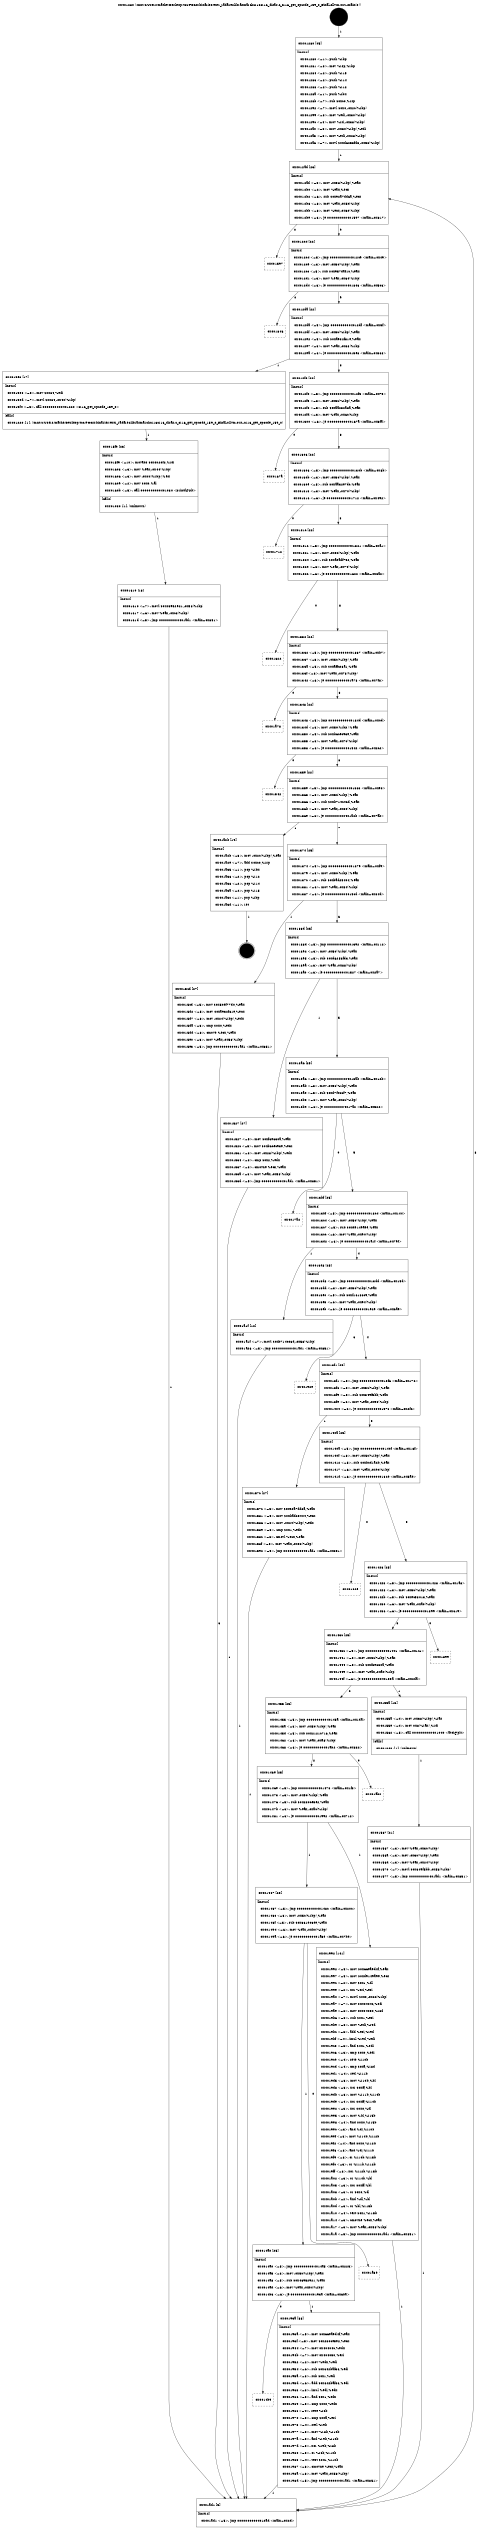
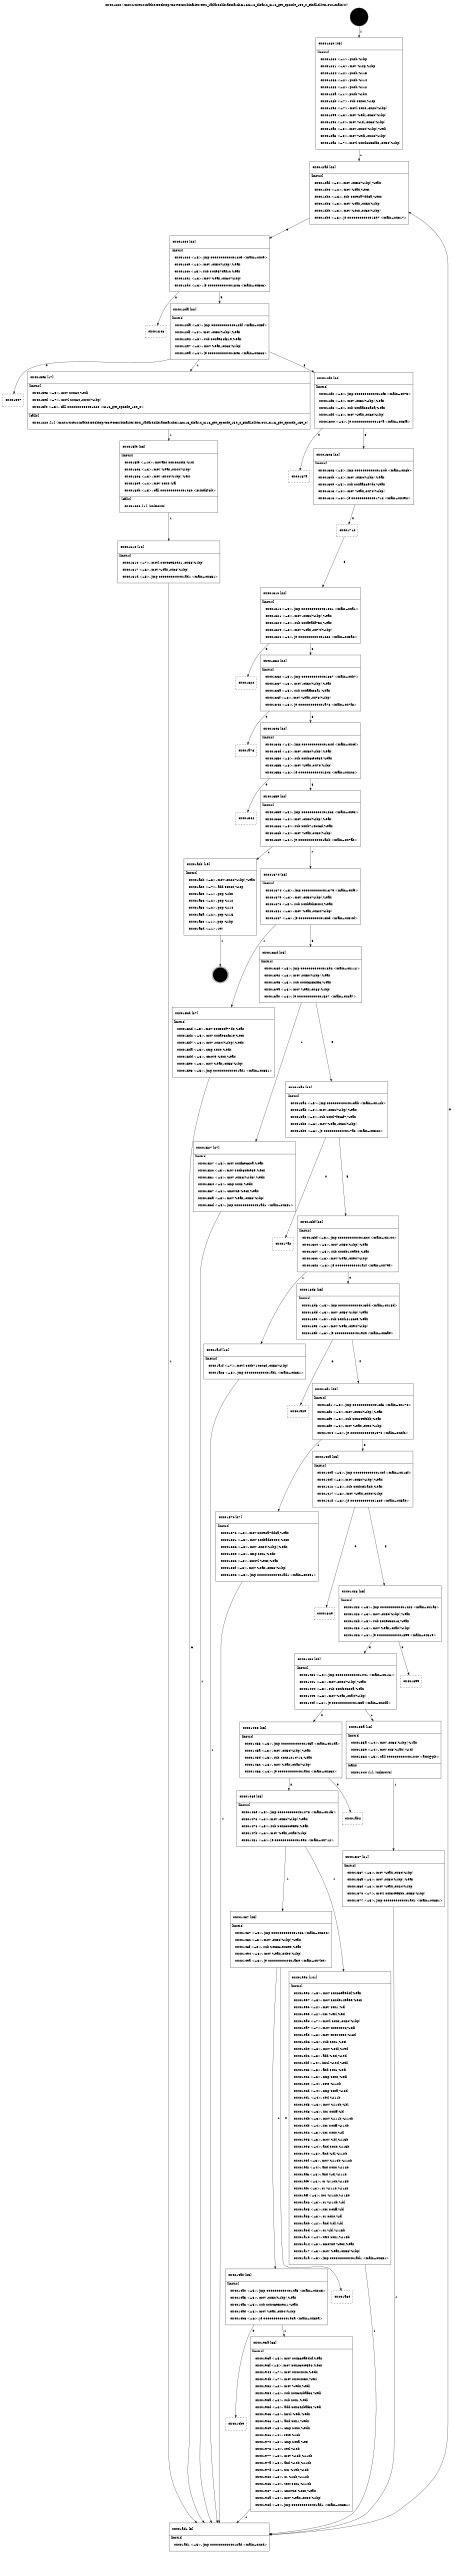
(285, 239) -> (85, 362)
(338, 513) -> (334, 561)
